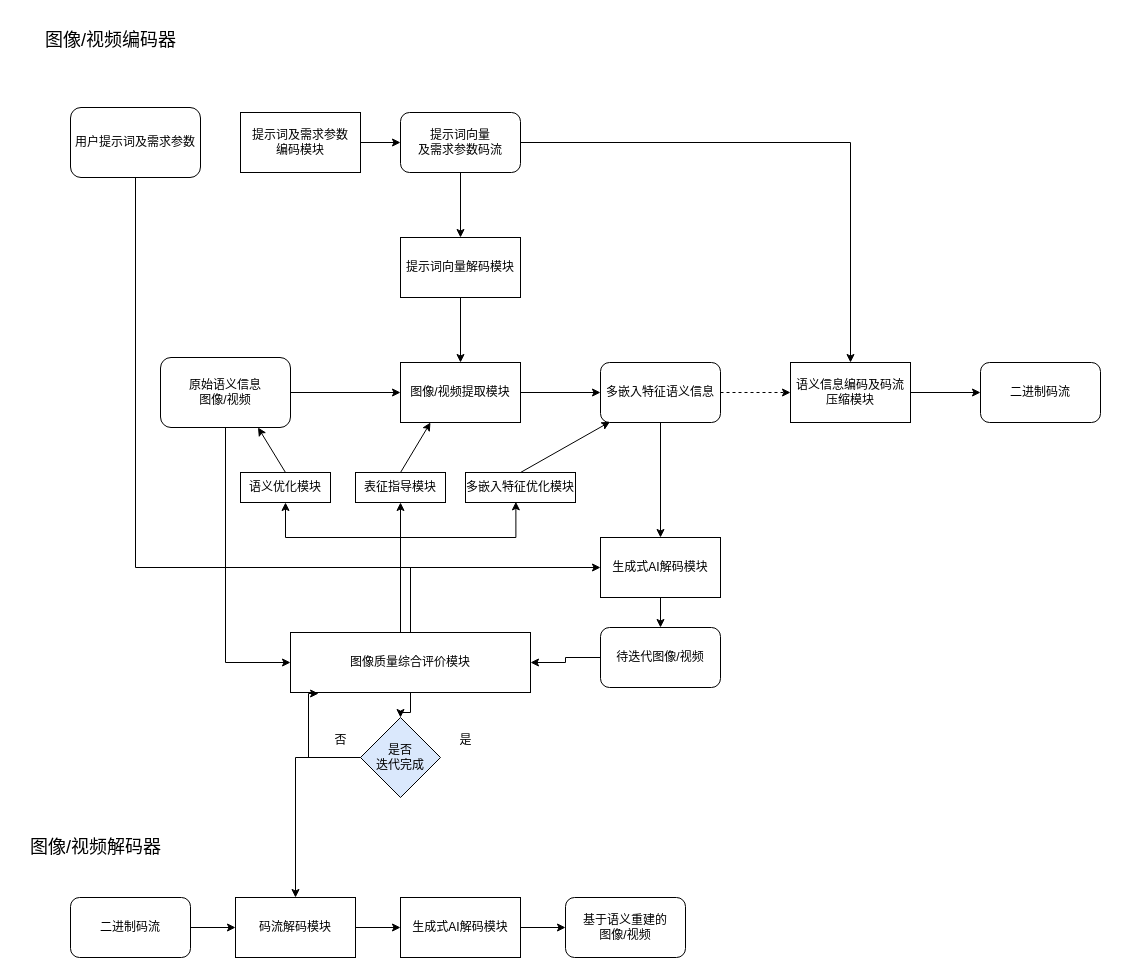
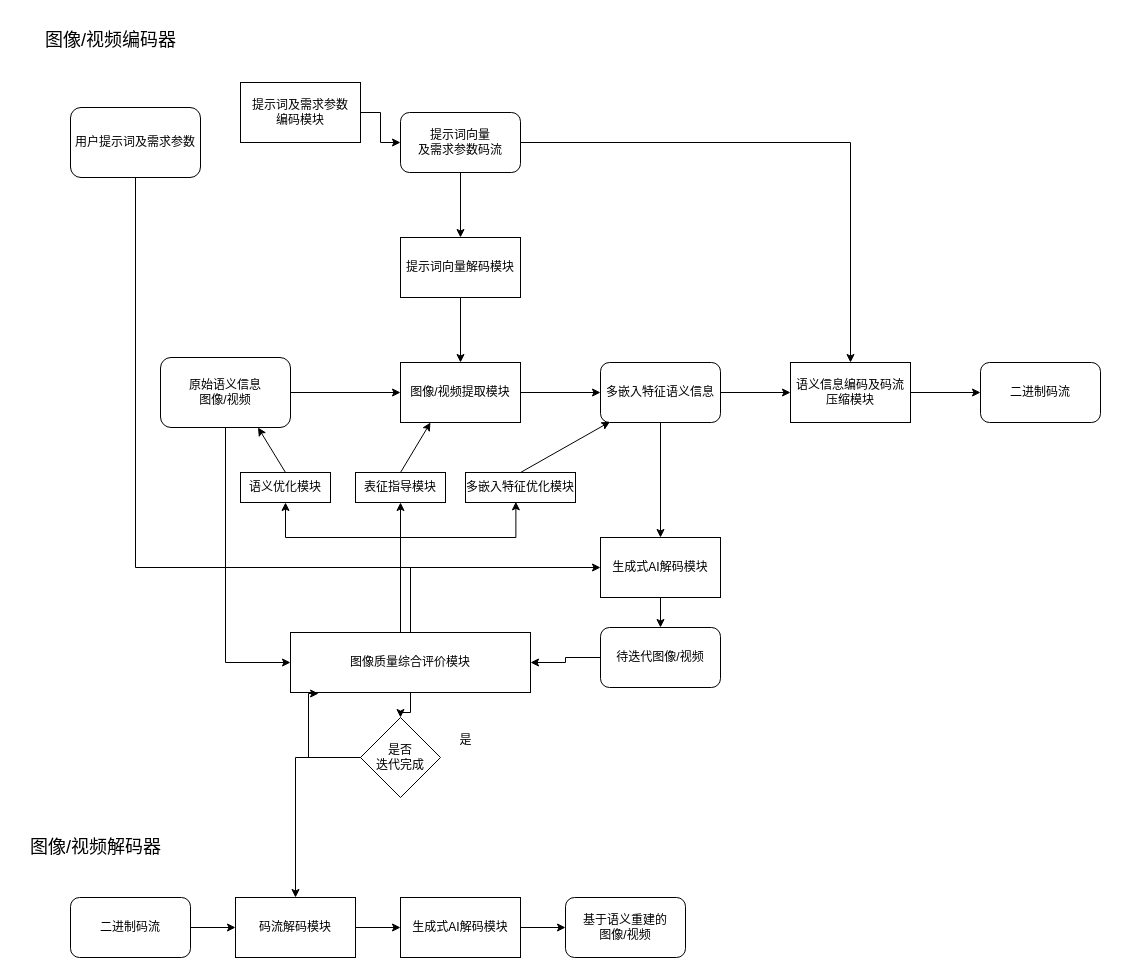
(301, 143) -> (301, 113)
(752, 393) -> (752, 393)
(341, 741) -> none
(401, 758) -> (401, 758)
